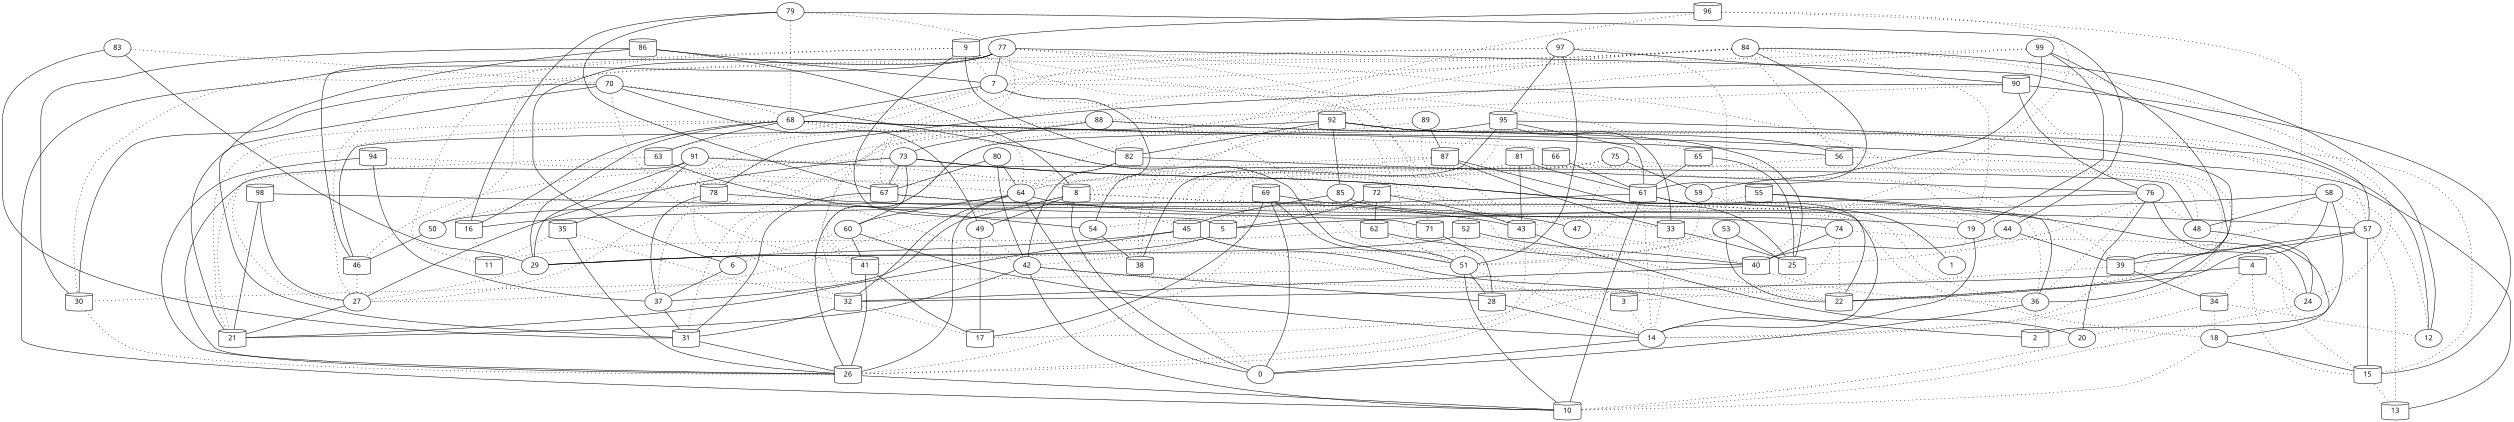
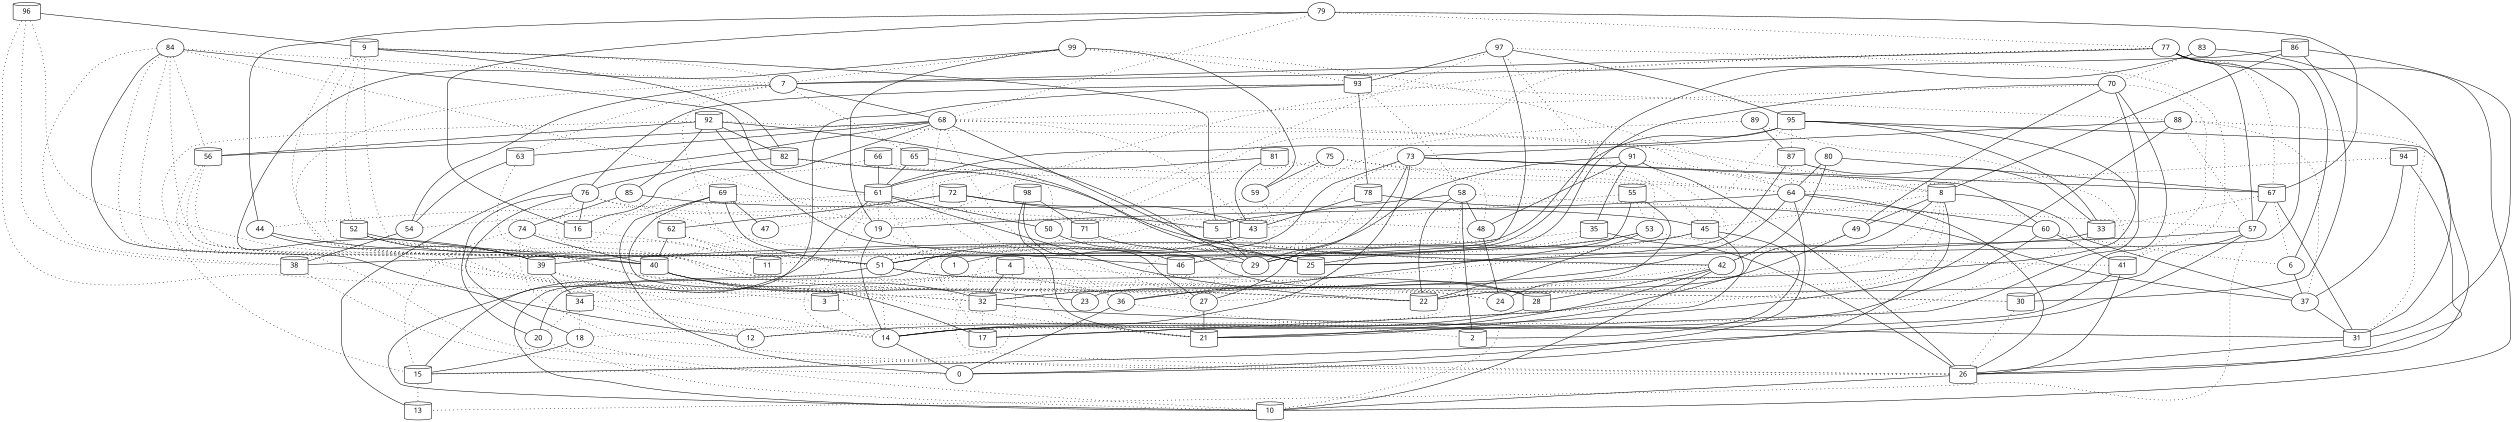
(2016, 84) -> (1358, 84)
none -> (1085, 302)
